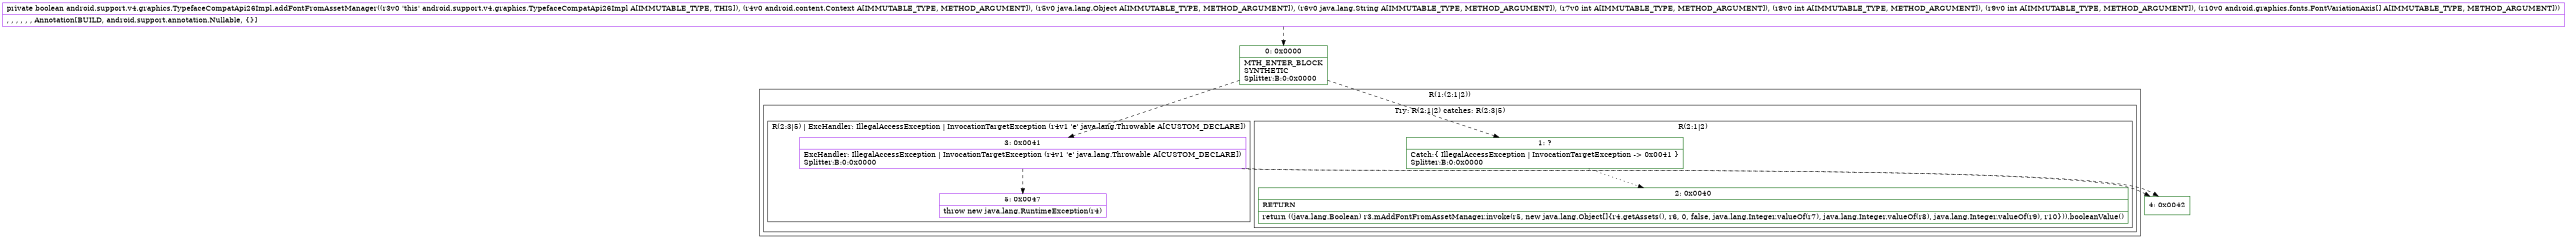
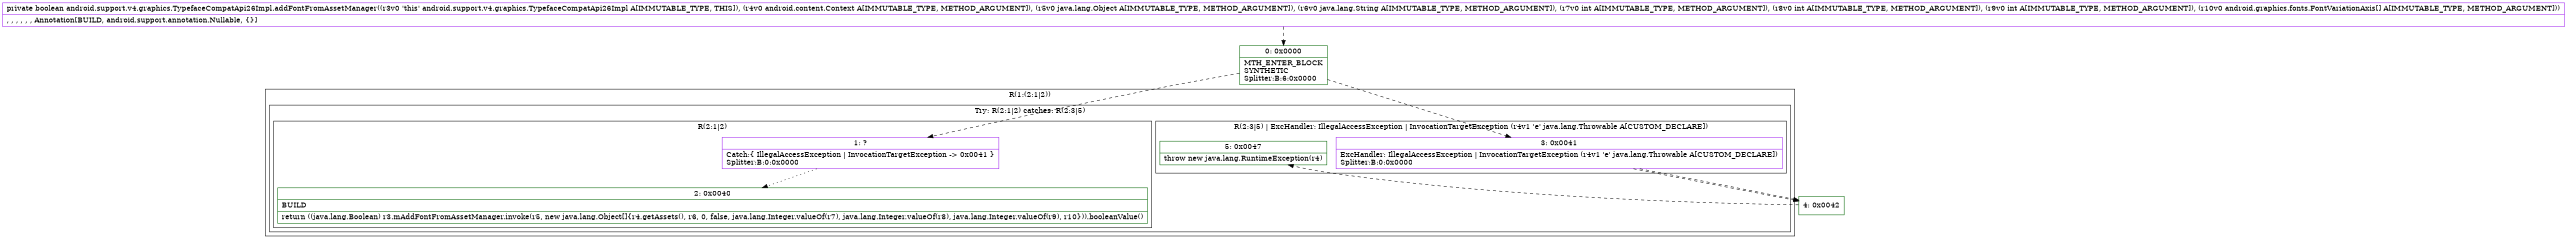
(1280, 79) -> (1280, 79)
(1545, 153) -> (861, 153)
(1023, 179) -> (1545, 194)
(1279, 205) -> (294, 205)
(1023, 206) -> (1243, 153)
